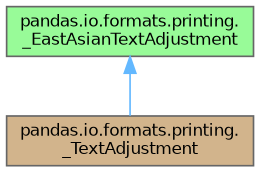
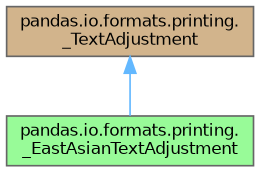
(130, 95) -> (130, 95)
